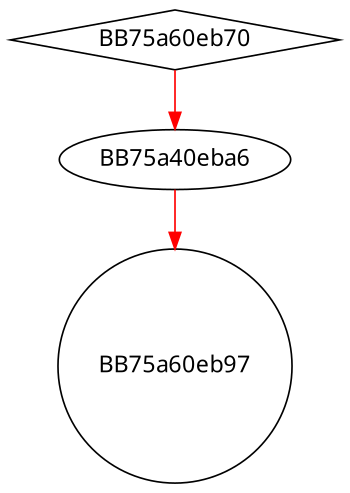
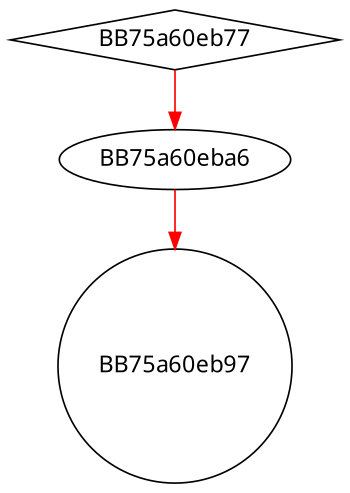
(175, 40) -> (175, 40)
(175, 160) -> (175, 160)
